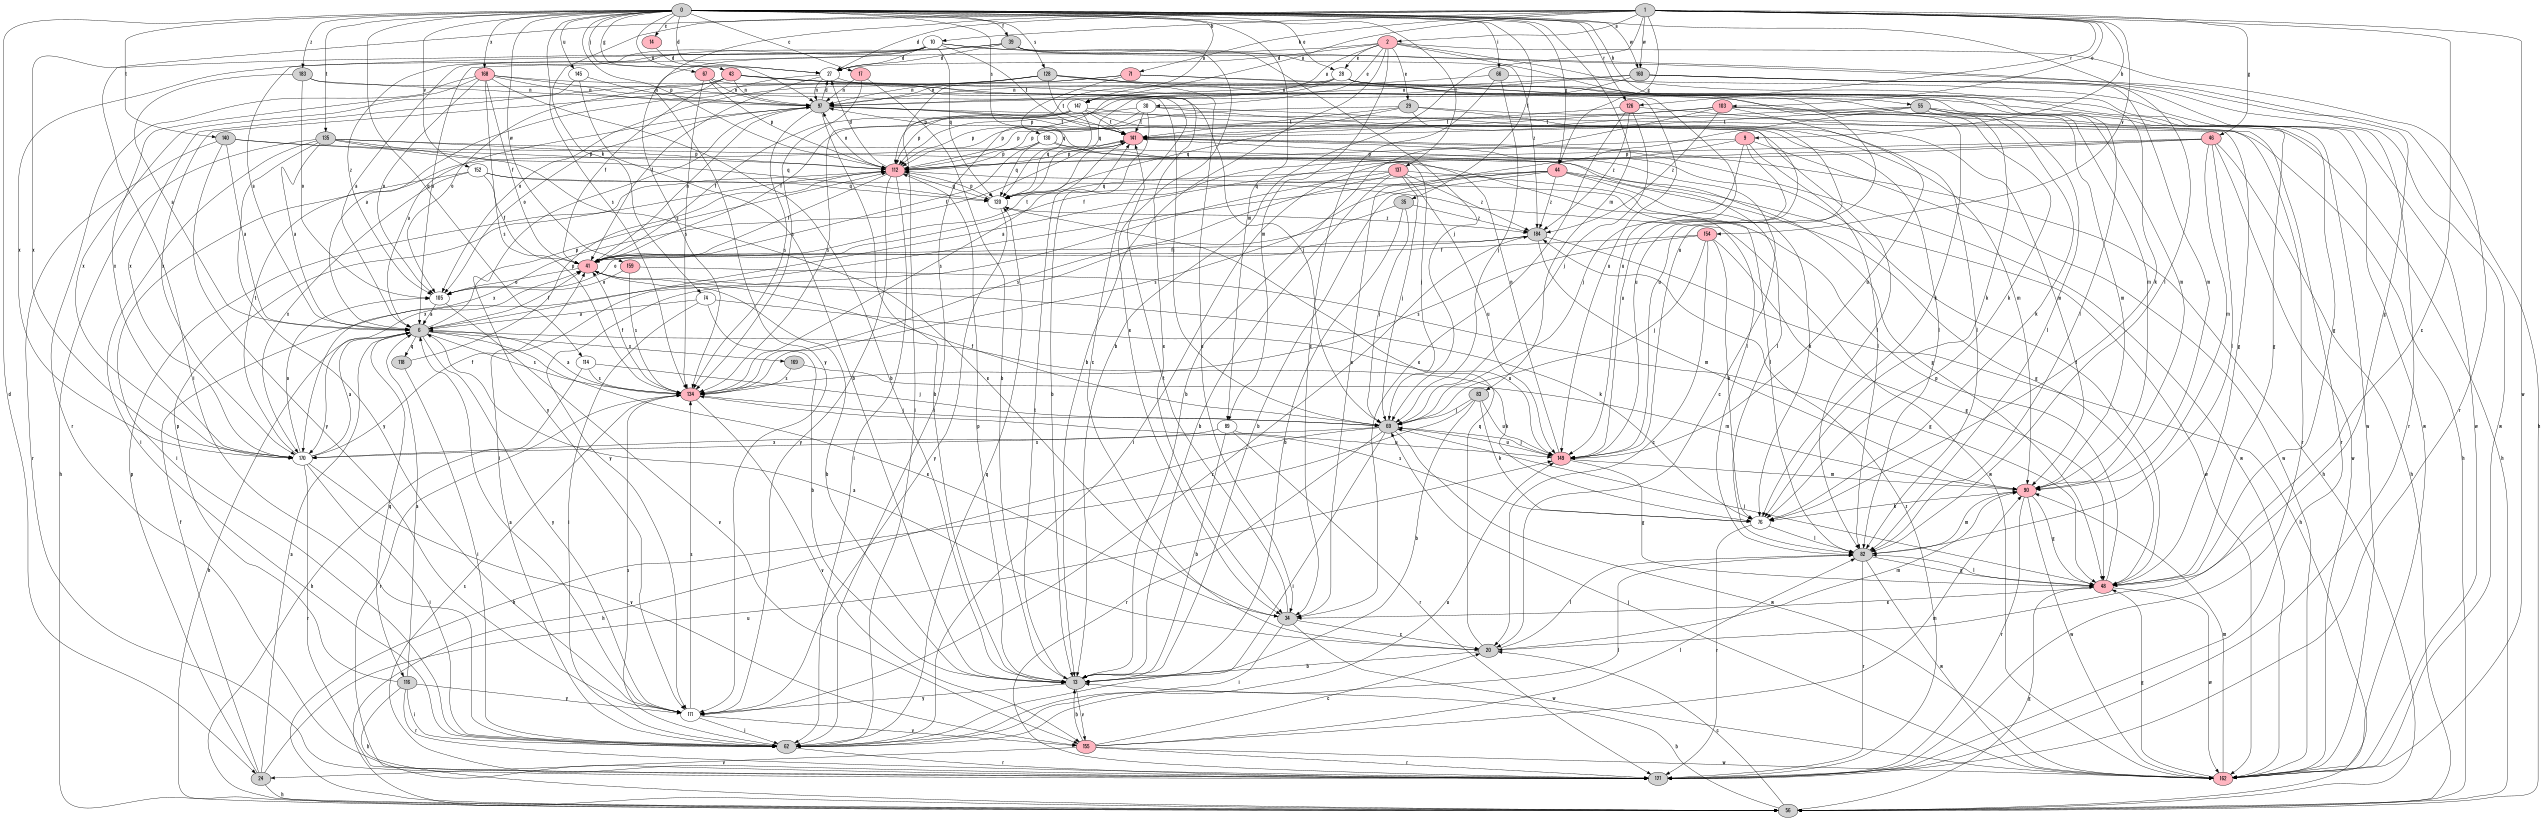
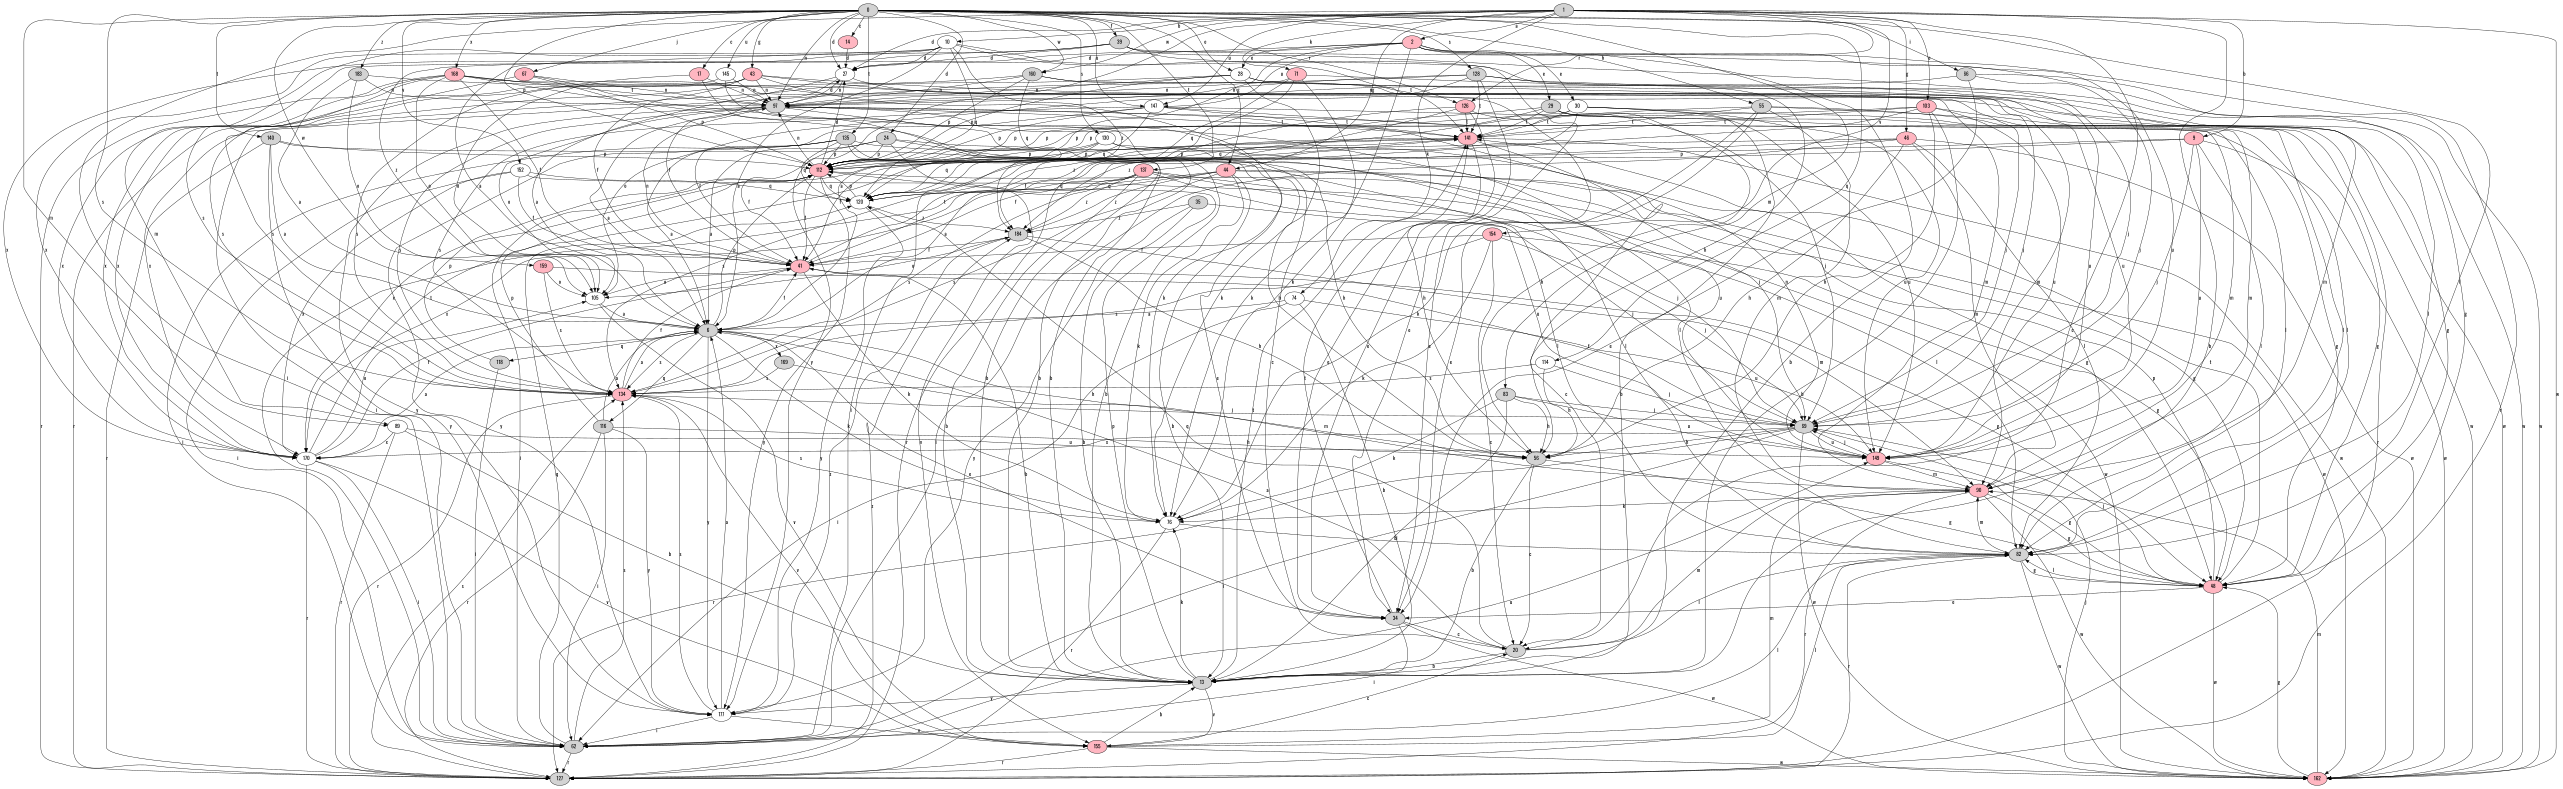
(1215, 15) -> none
(591, 90) -> (632, 90)
none -> (1181, 607)
(675, 763) -> (919, 432)
